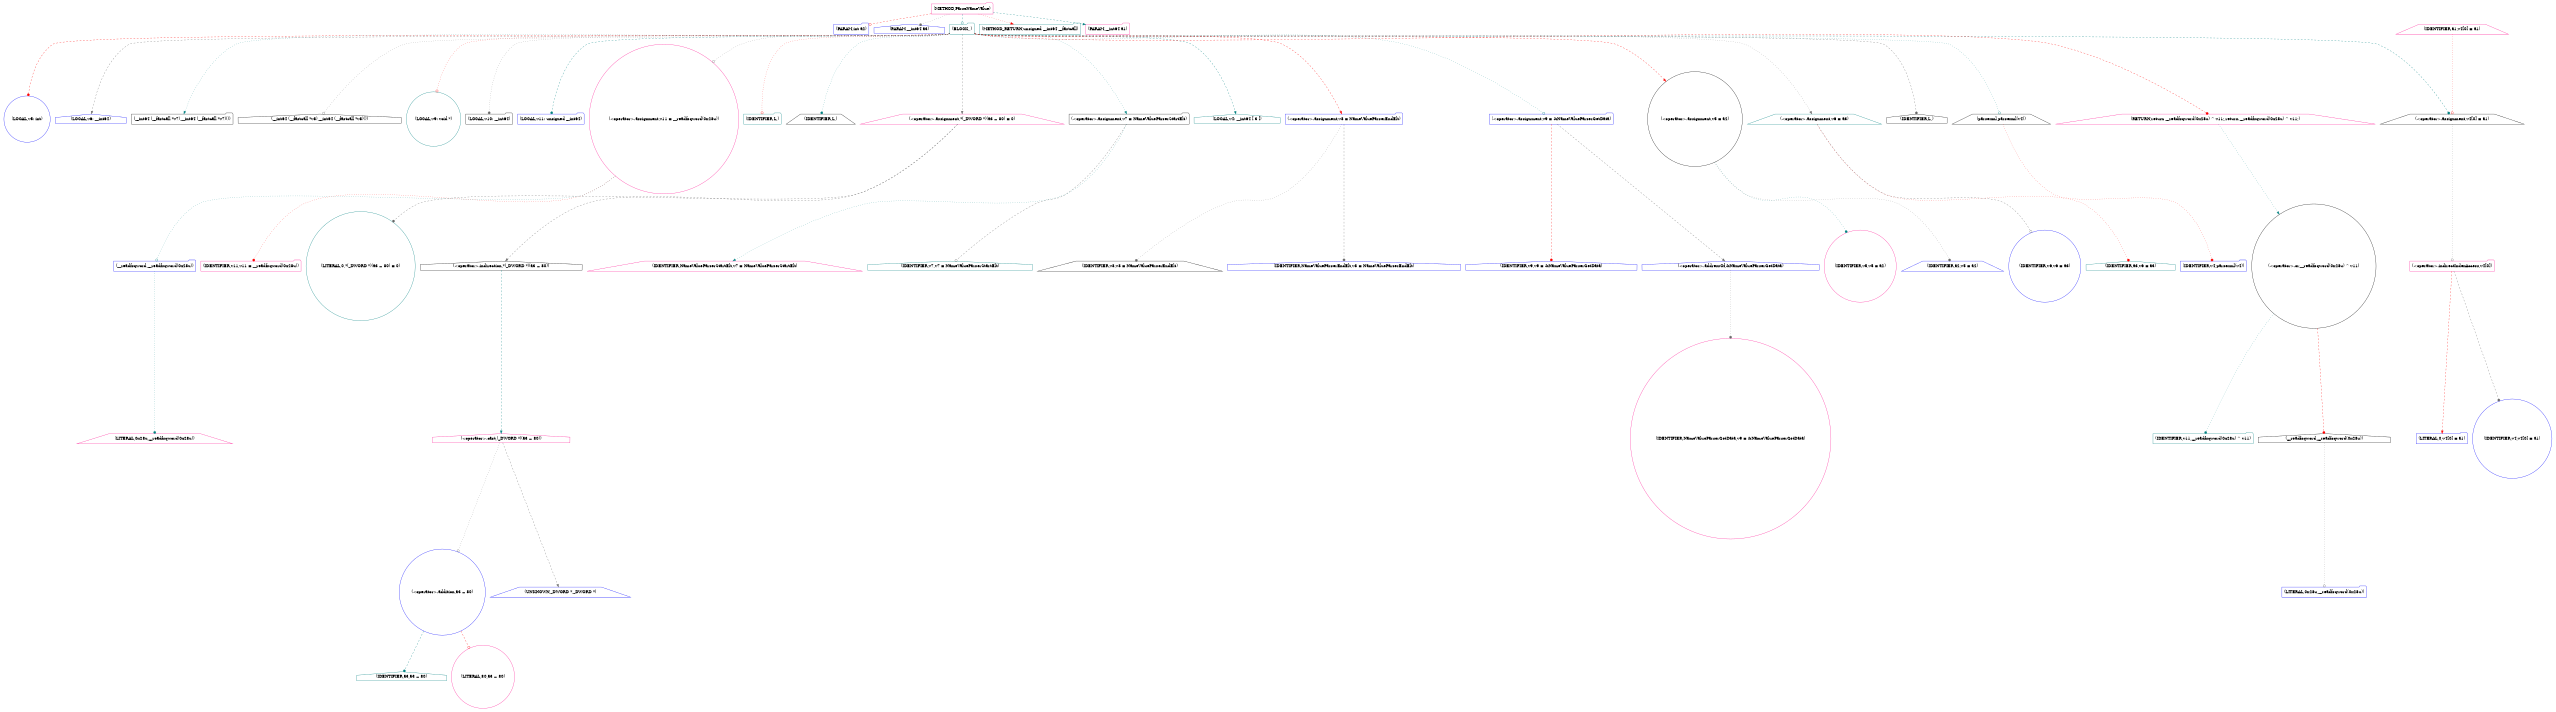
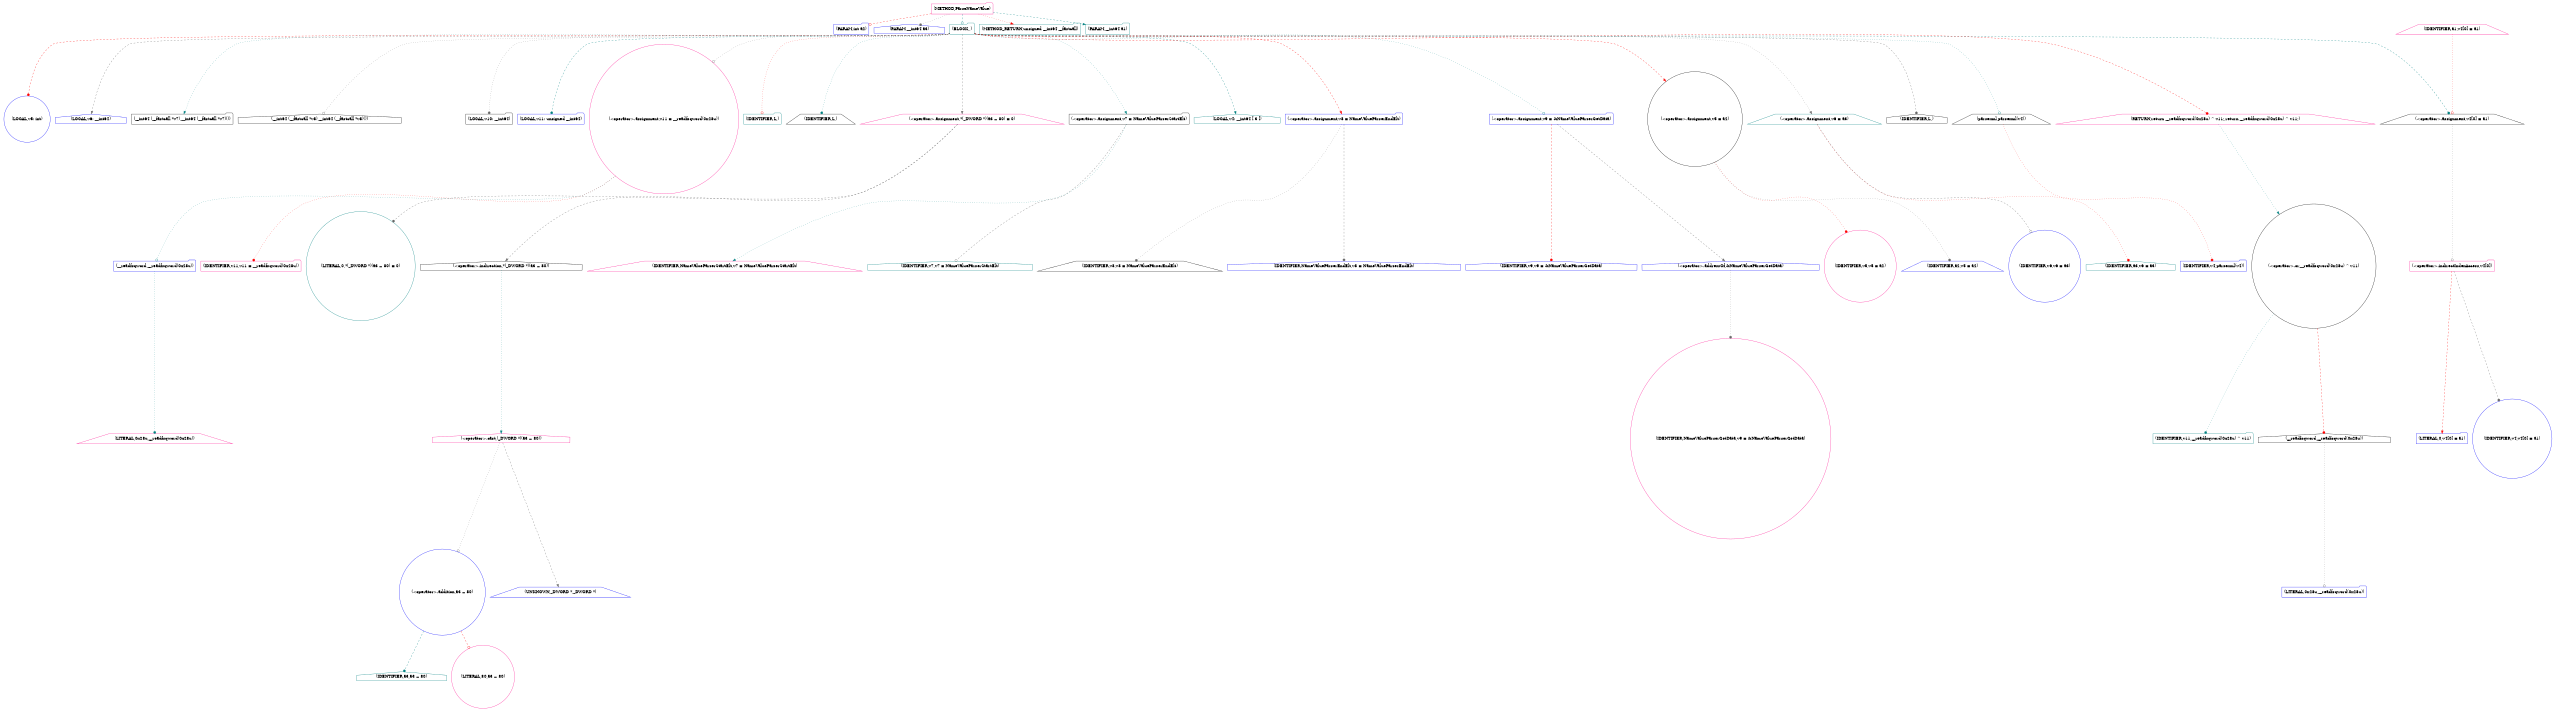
(1108, 29) -> (1108, 29)
(434, 119) -> none
(1783, 199) -> (1783, 199)
(501, 350) -> (501, 350)
